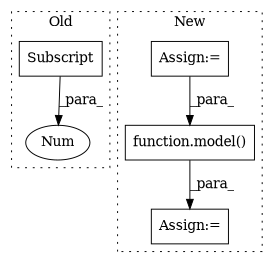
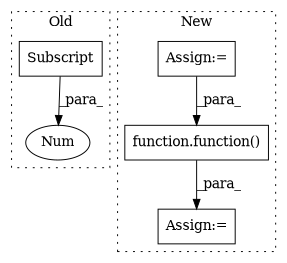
(190, 143) -> (197, 143)
